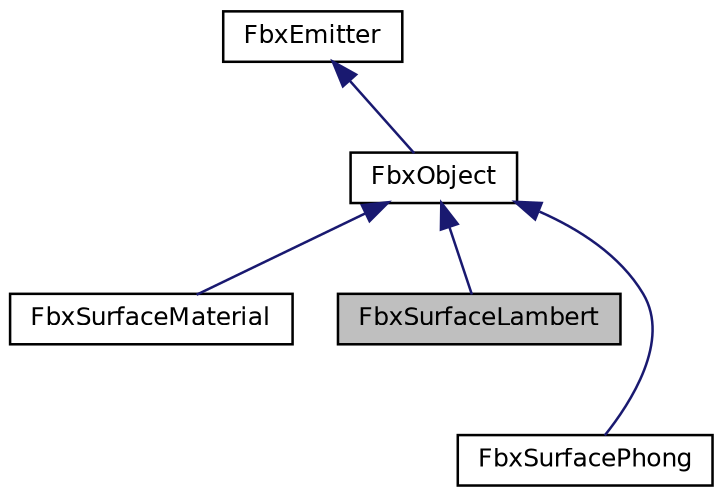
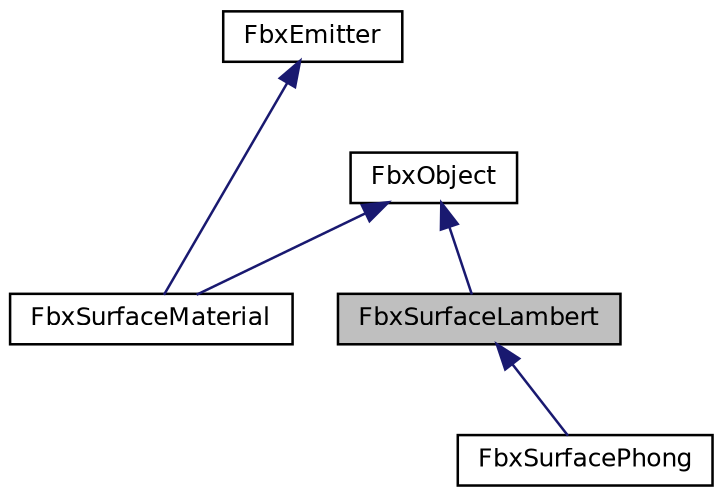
(382, 117) -> (226, 189)
(647, 303) -> (540, 400)
